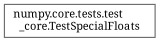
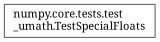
(80, 21) -> (80, 21)
